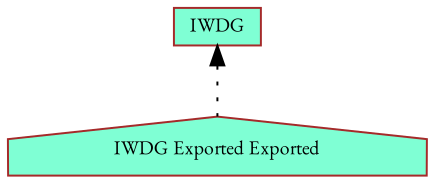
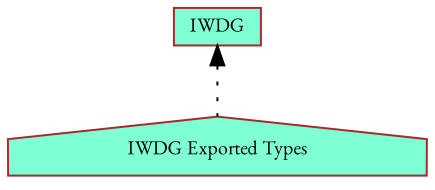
(217, 149) -> (217, 149)
